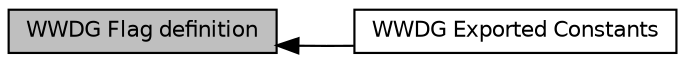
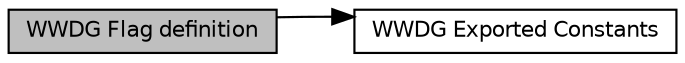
(326, 46) -> (304, 17)
